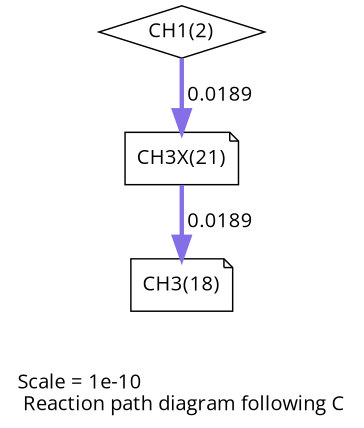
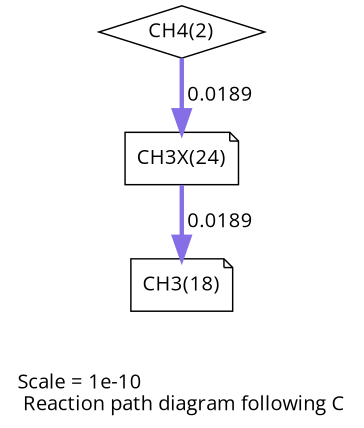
(182, 32) -> (182, 32)
(182, 159) -> (182, 159)
